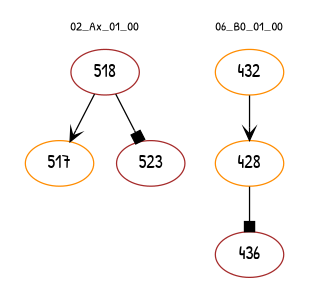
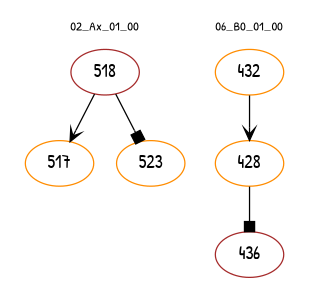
(151, 163) -> (151, 163)
